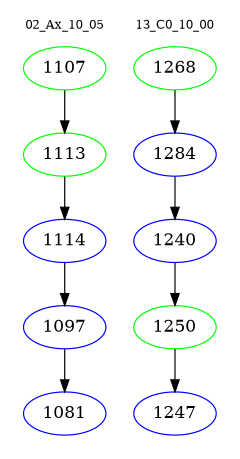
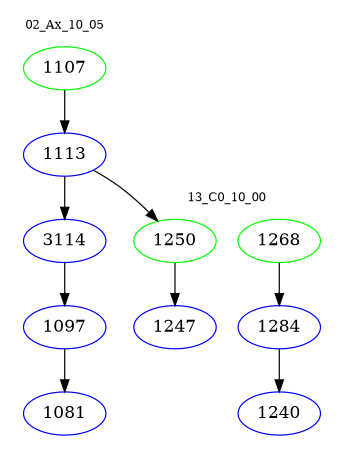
(65, 155) -> (65, 155)
(65, 241) -> (65, 241)
(175, 278) -> (132, 197)
